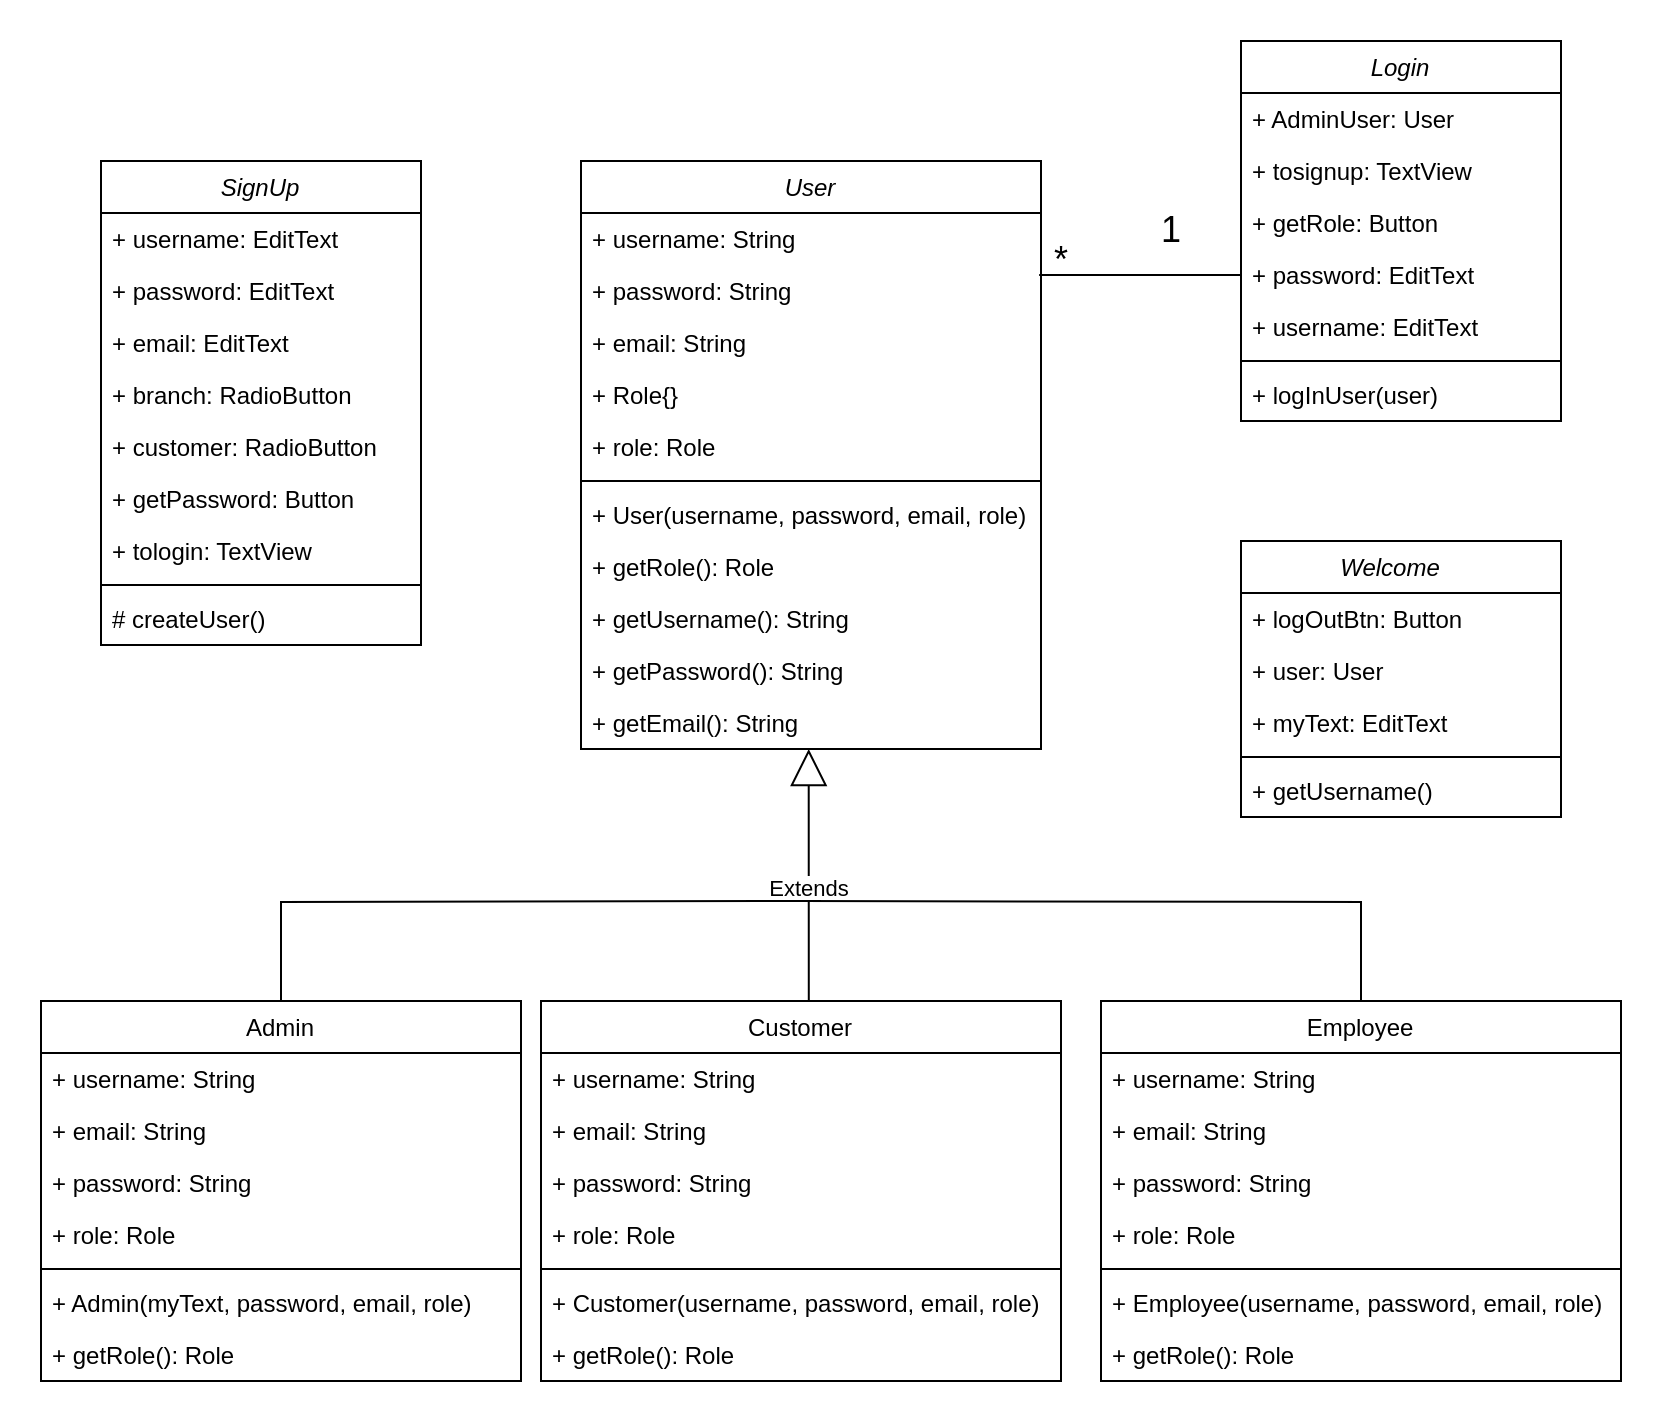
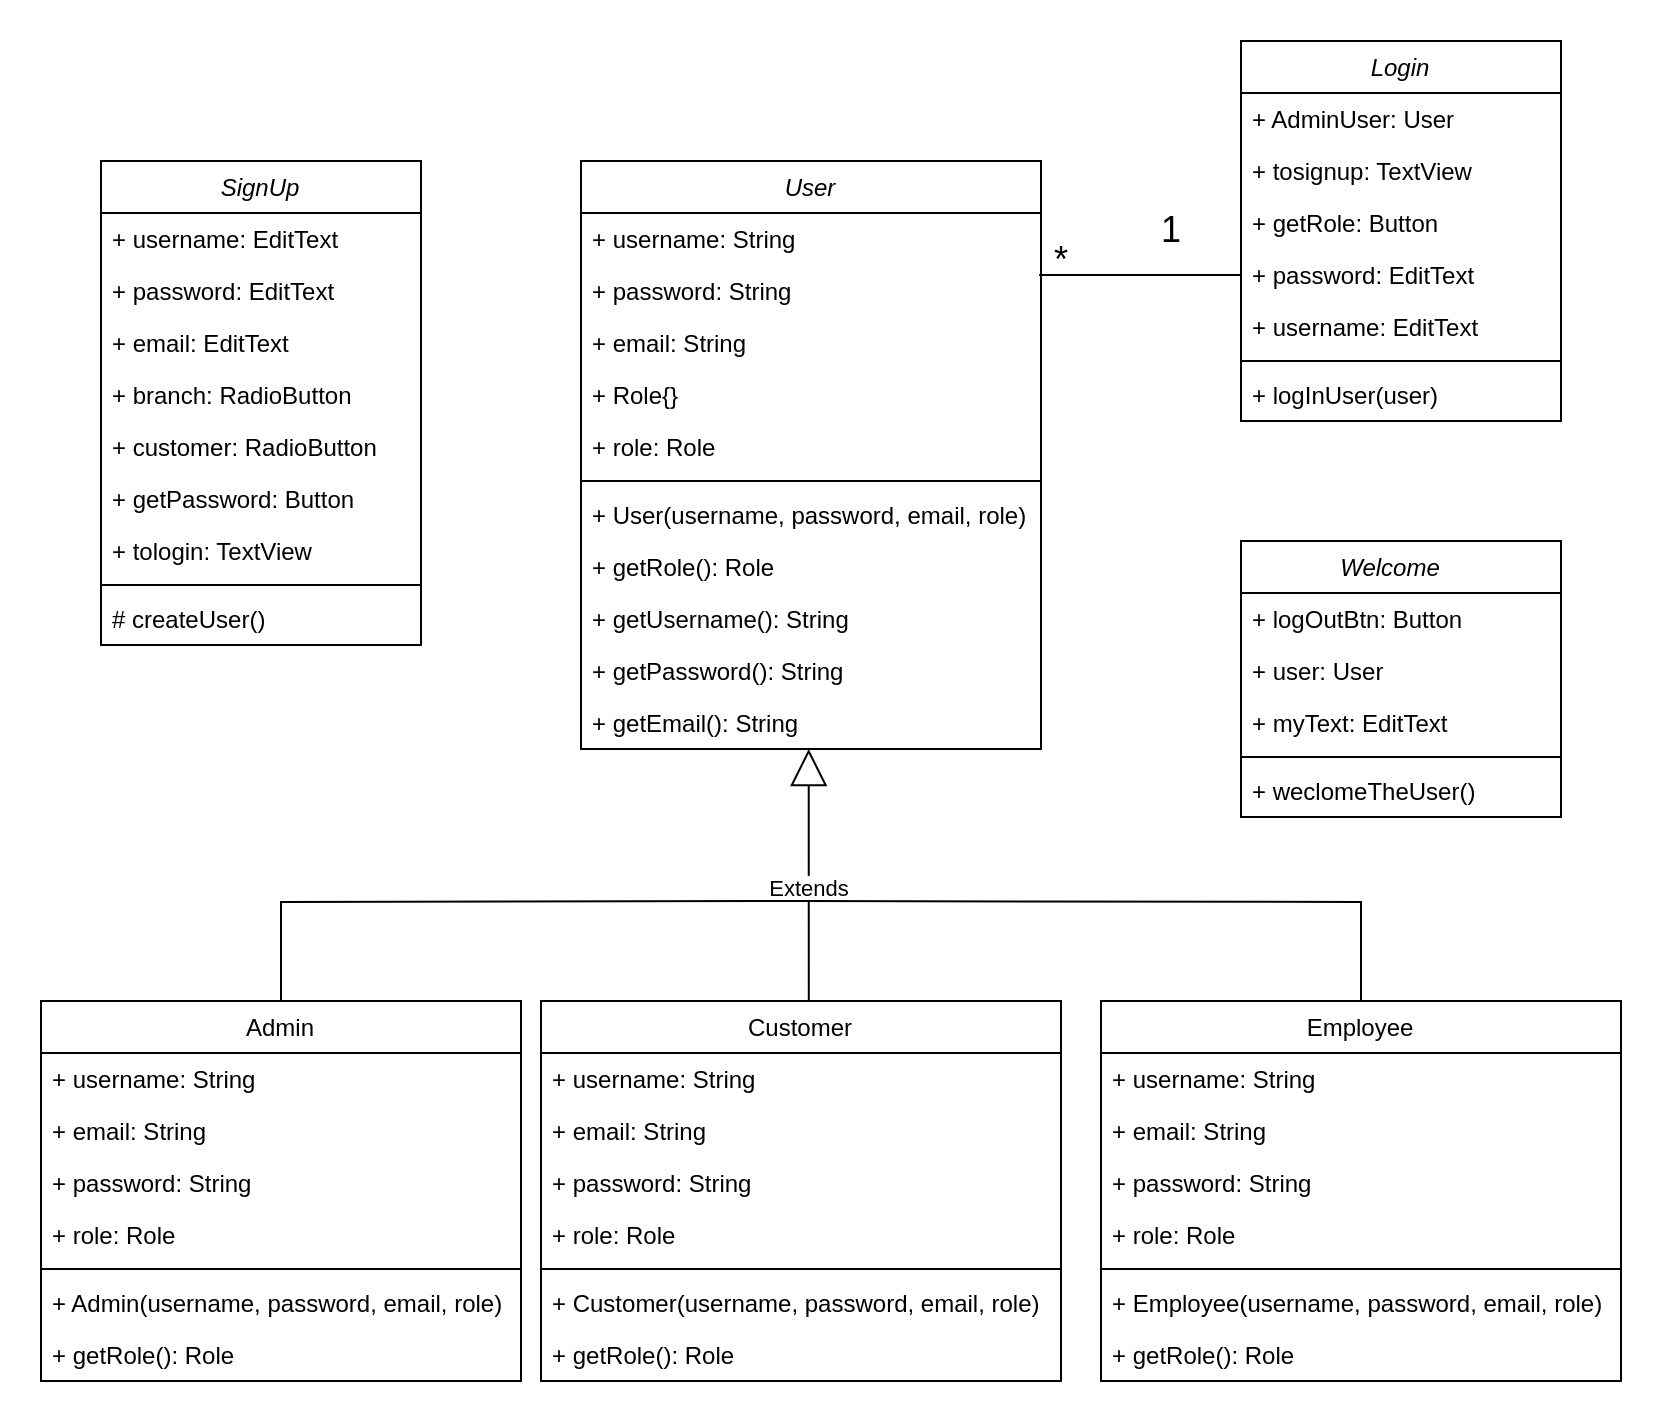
(1350, 792) -> (1367, 792)
(273, 1304) -> (286, 1304)
